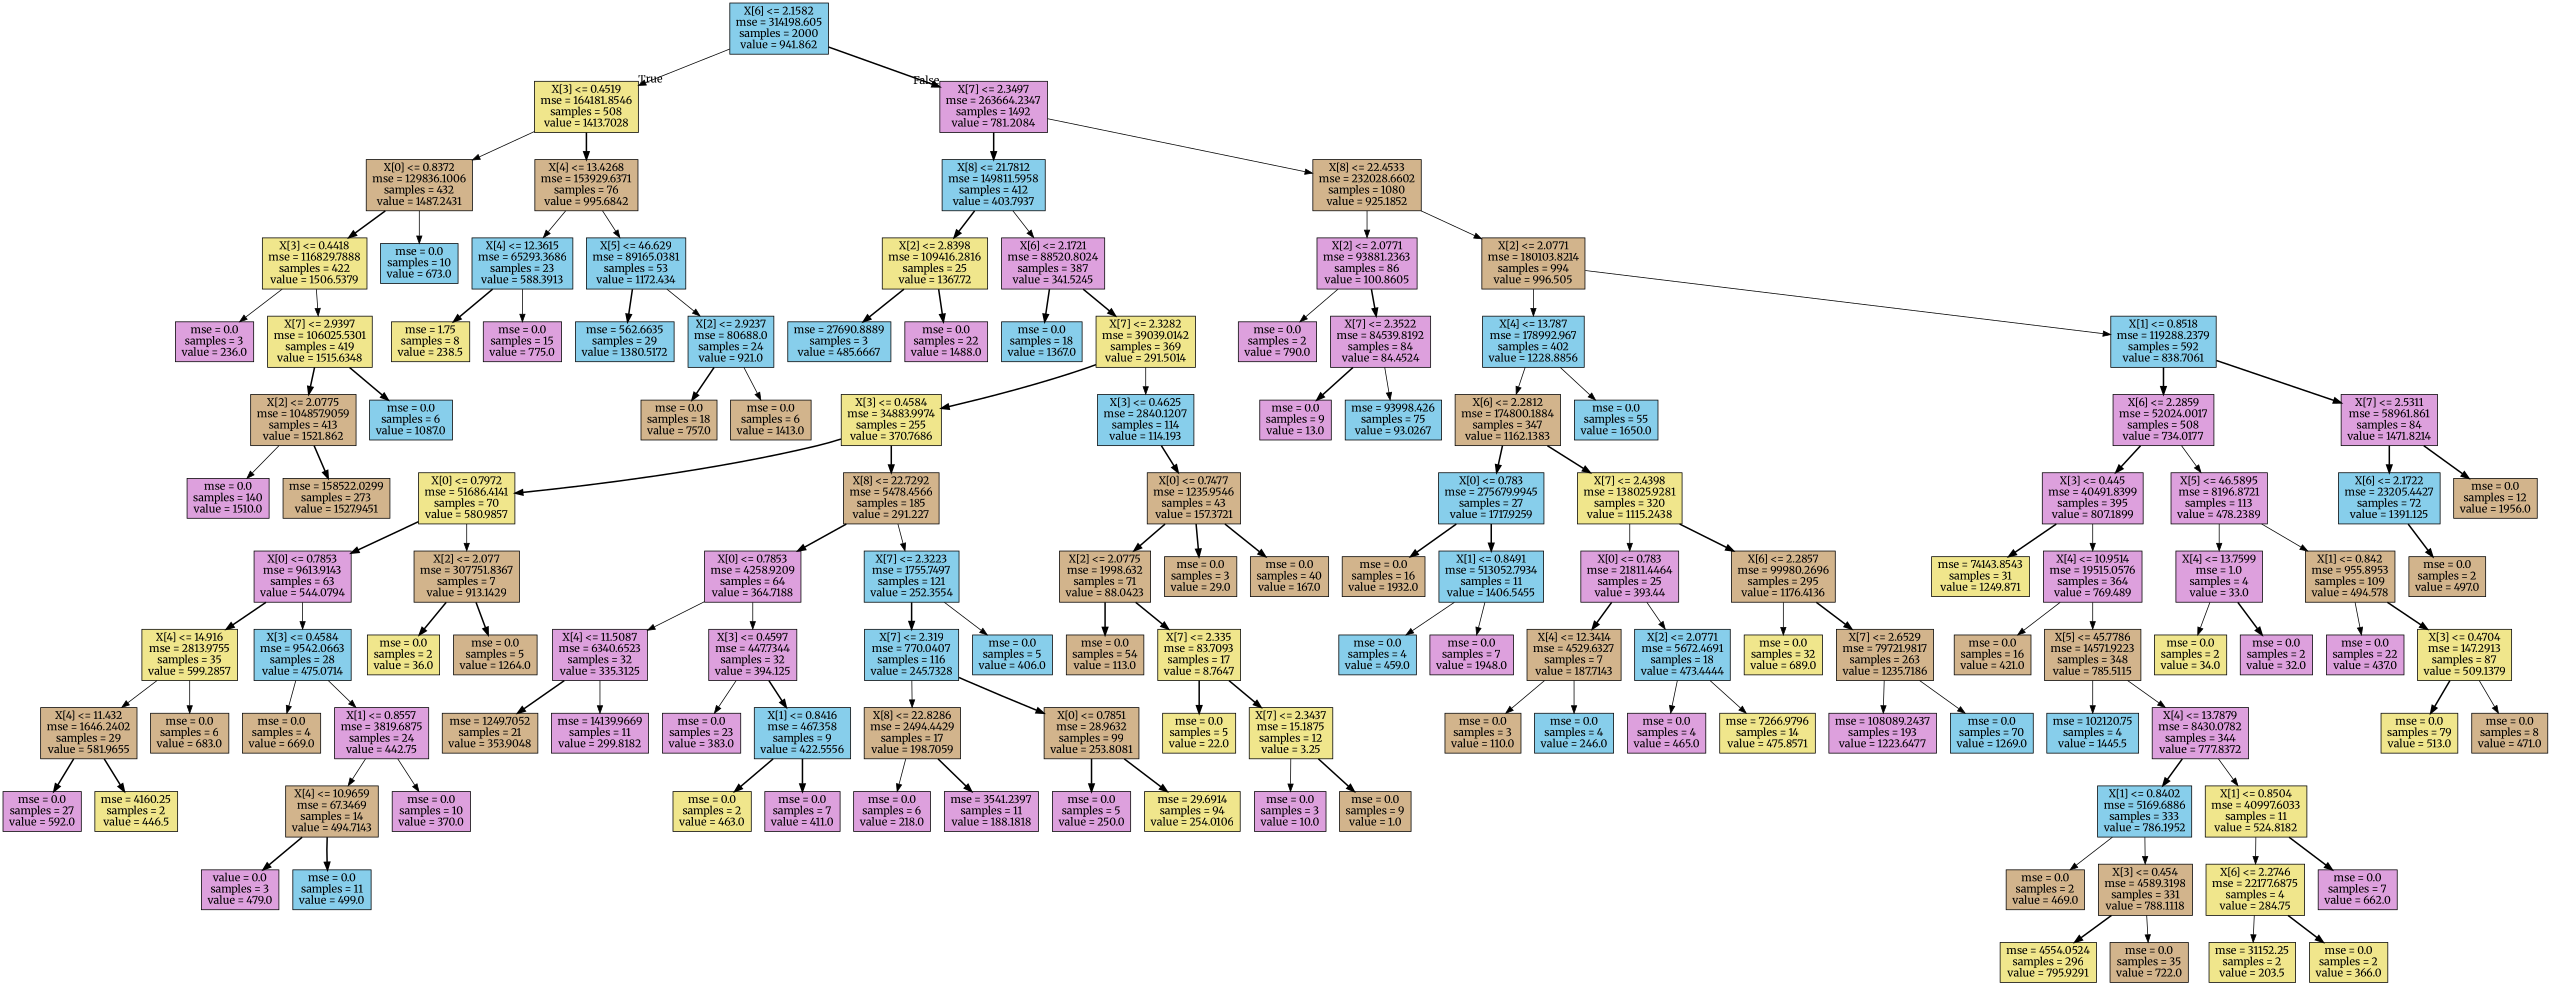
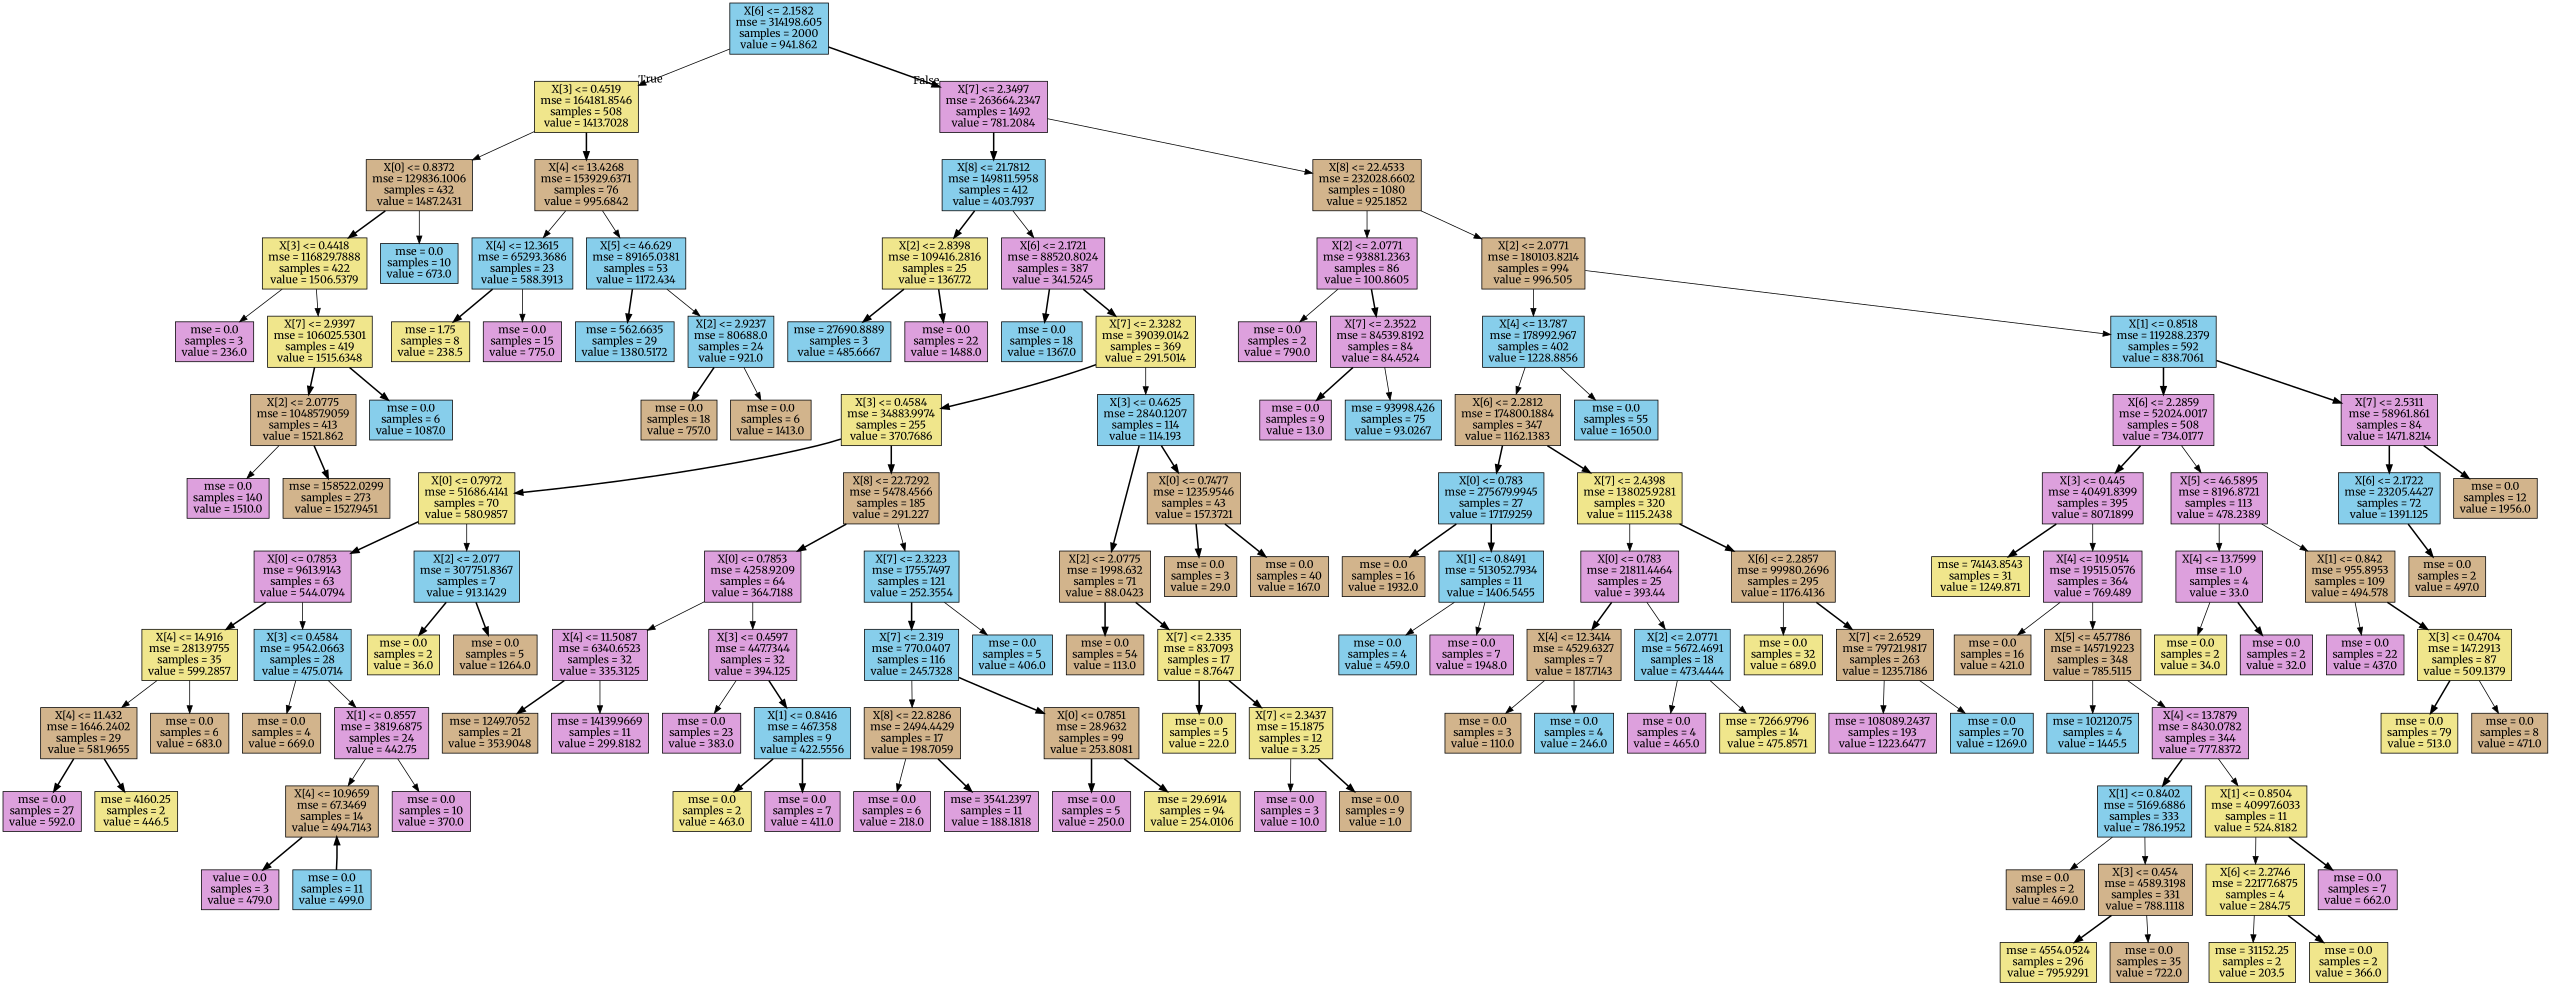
(1152, 535) -> (1126, 495)
(467, 577) -> (467, 577)
(327, 850) -> (337, 857)
